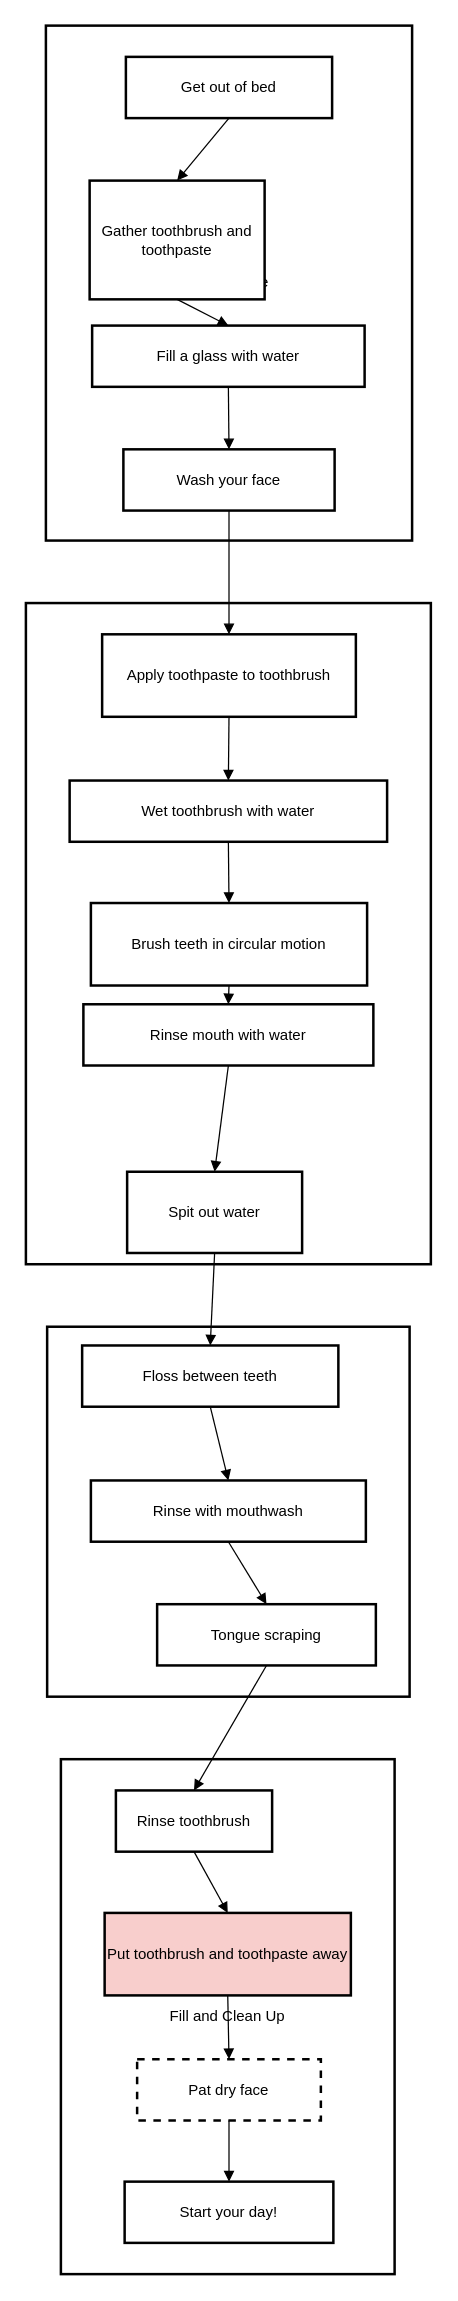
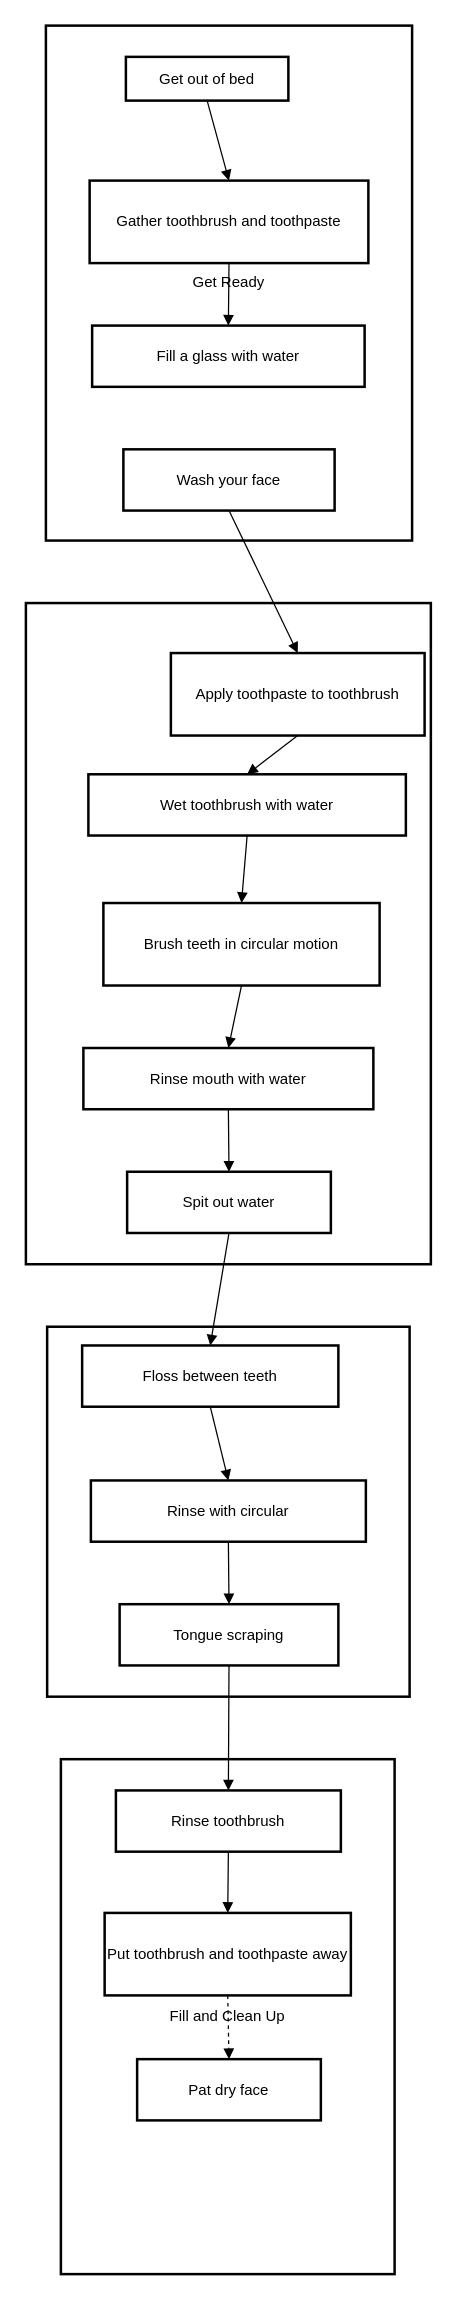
(229, 88) -> (207, 79)
(177, 240) -> (229, 222)
(229, 283) -> (229, 283)
(228, 414) -> none
(229, 676) -> (298, 694)
(228, 811) -> (247, 805)
(229, 944) -> (241, 944)
(228, 1035) -> (228, 1079)
(214, 1213) -> (229, 1203)
(228, 1512) -> (228, 1512)
(266, 1635) -> (229, 1635)
(194, 1821) -> (228, 1821)
(228, 1954) -> (228, 1954)
(228, 2025) -> (228, 2025)
(229, 2090) -> (229, 2090)
(229, 2147) -> none
(229, 2213) -> none
